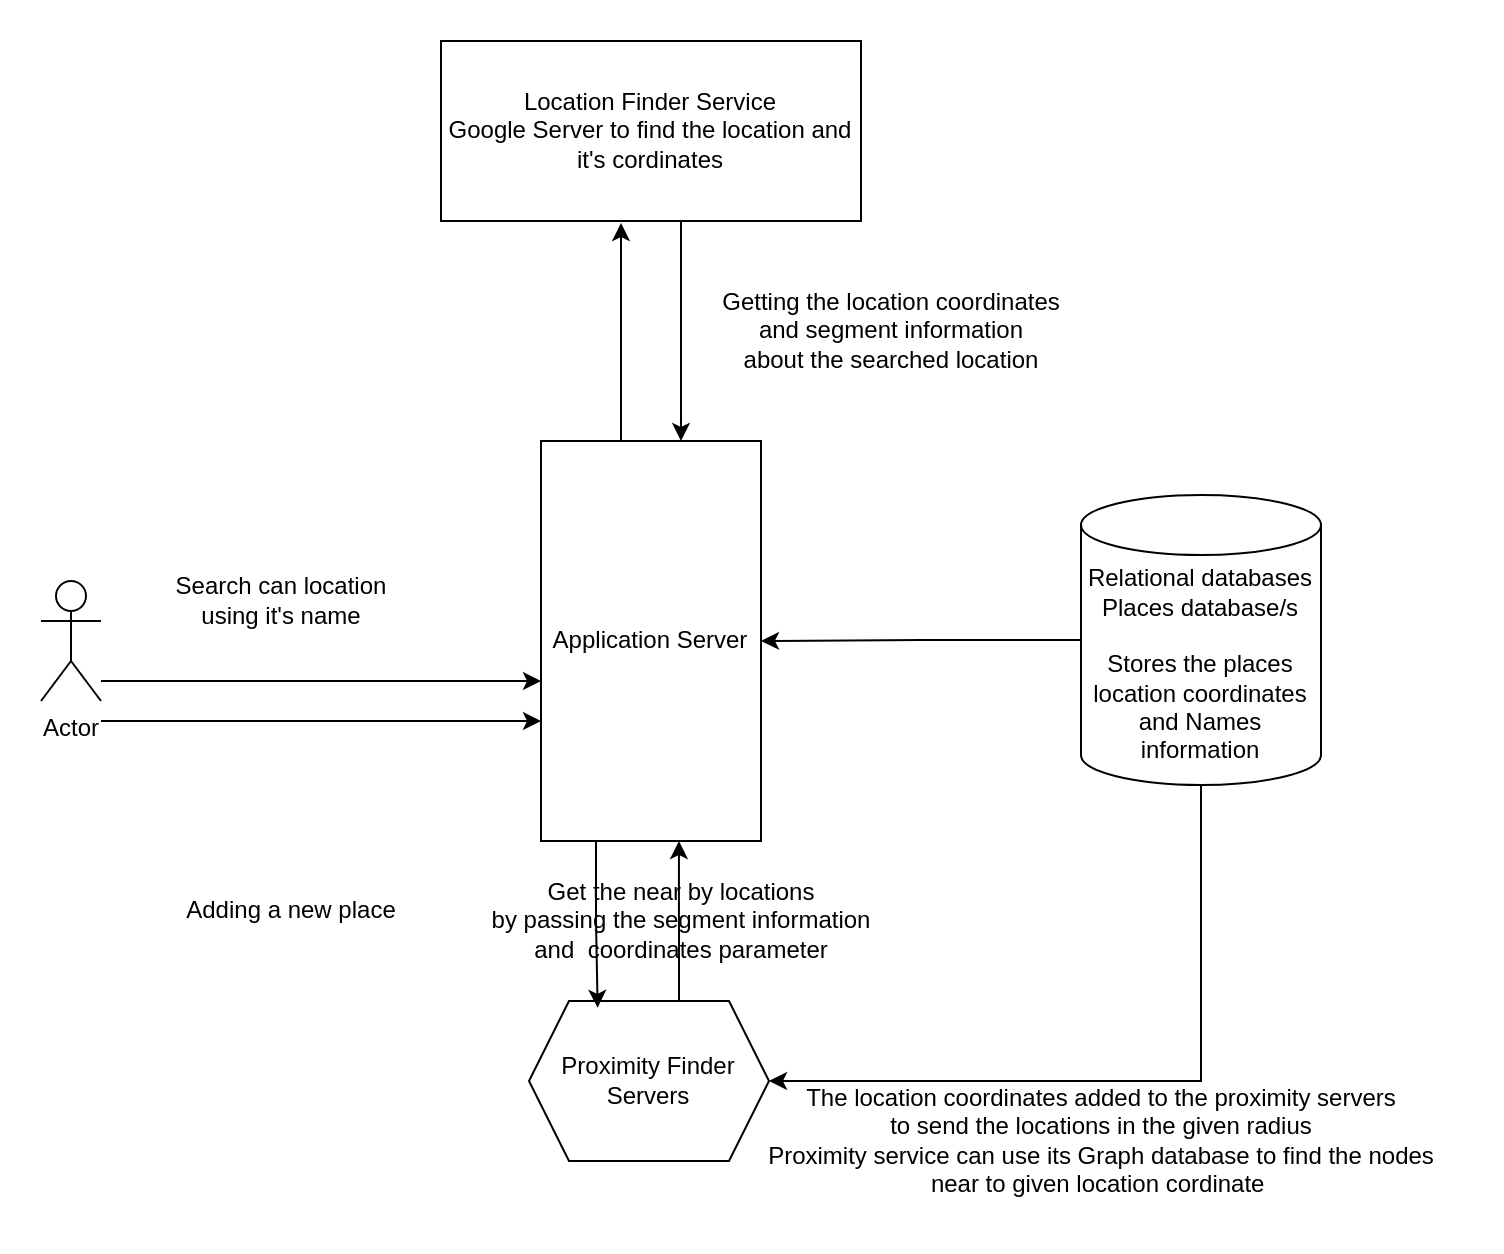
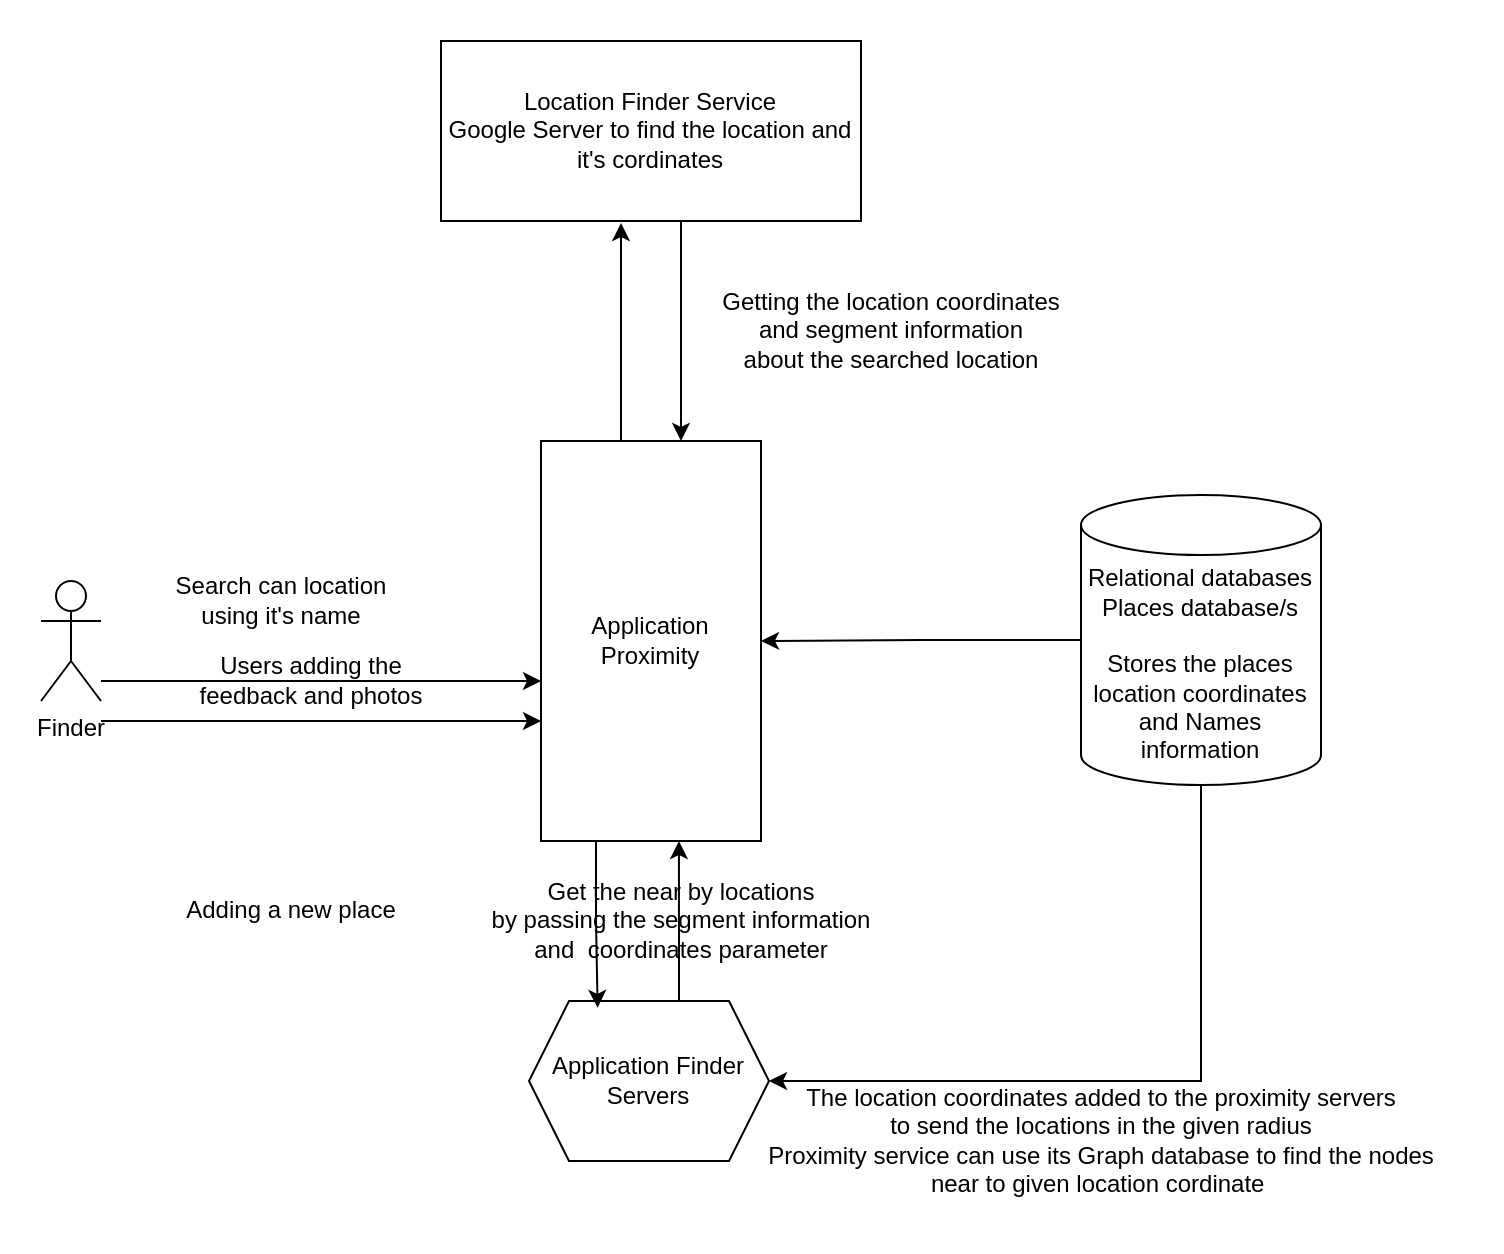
(651, 641) -> (651, 641)
none -> (311, 681)
(72, 729) -> (72, 729)
(649, 1081) -> (649, 1081)
